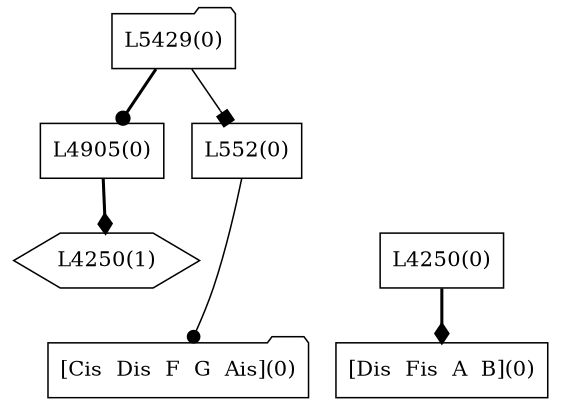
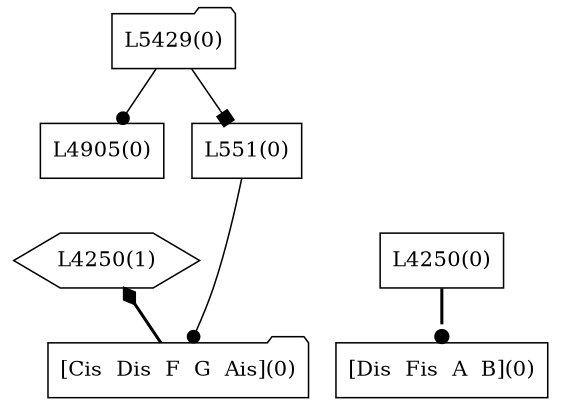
(141, 91) -> (141, 91)
(247, 151) -> (247, 151)
(104, 197) -> (148, 323)
(442, 306) -> (442, 306)
